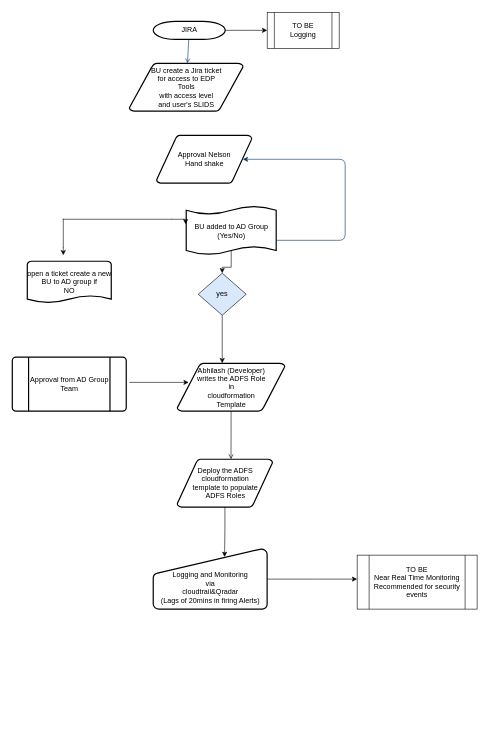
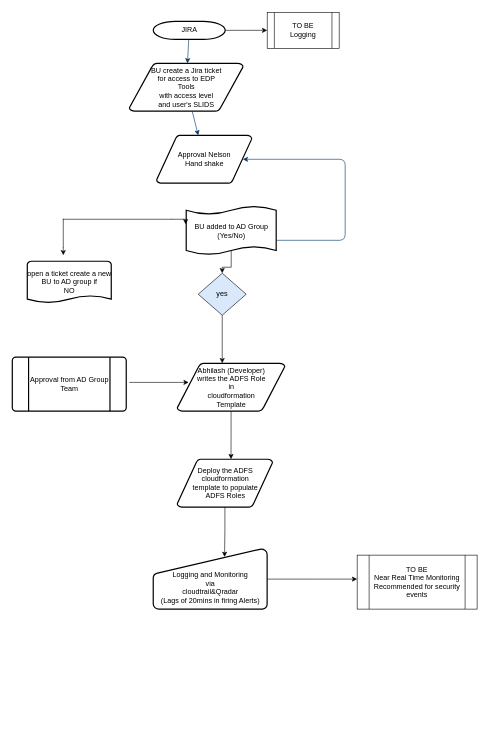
(188, 59) -> (188, 57)
none -> (195, 121)
(231, 455) -> (231, 453)
